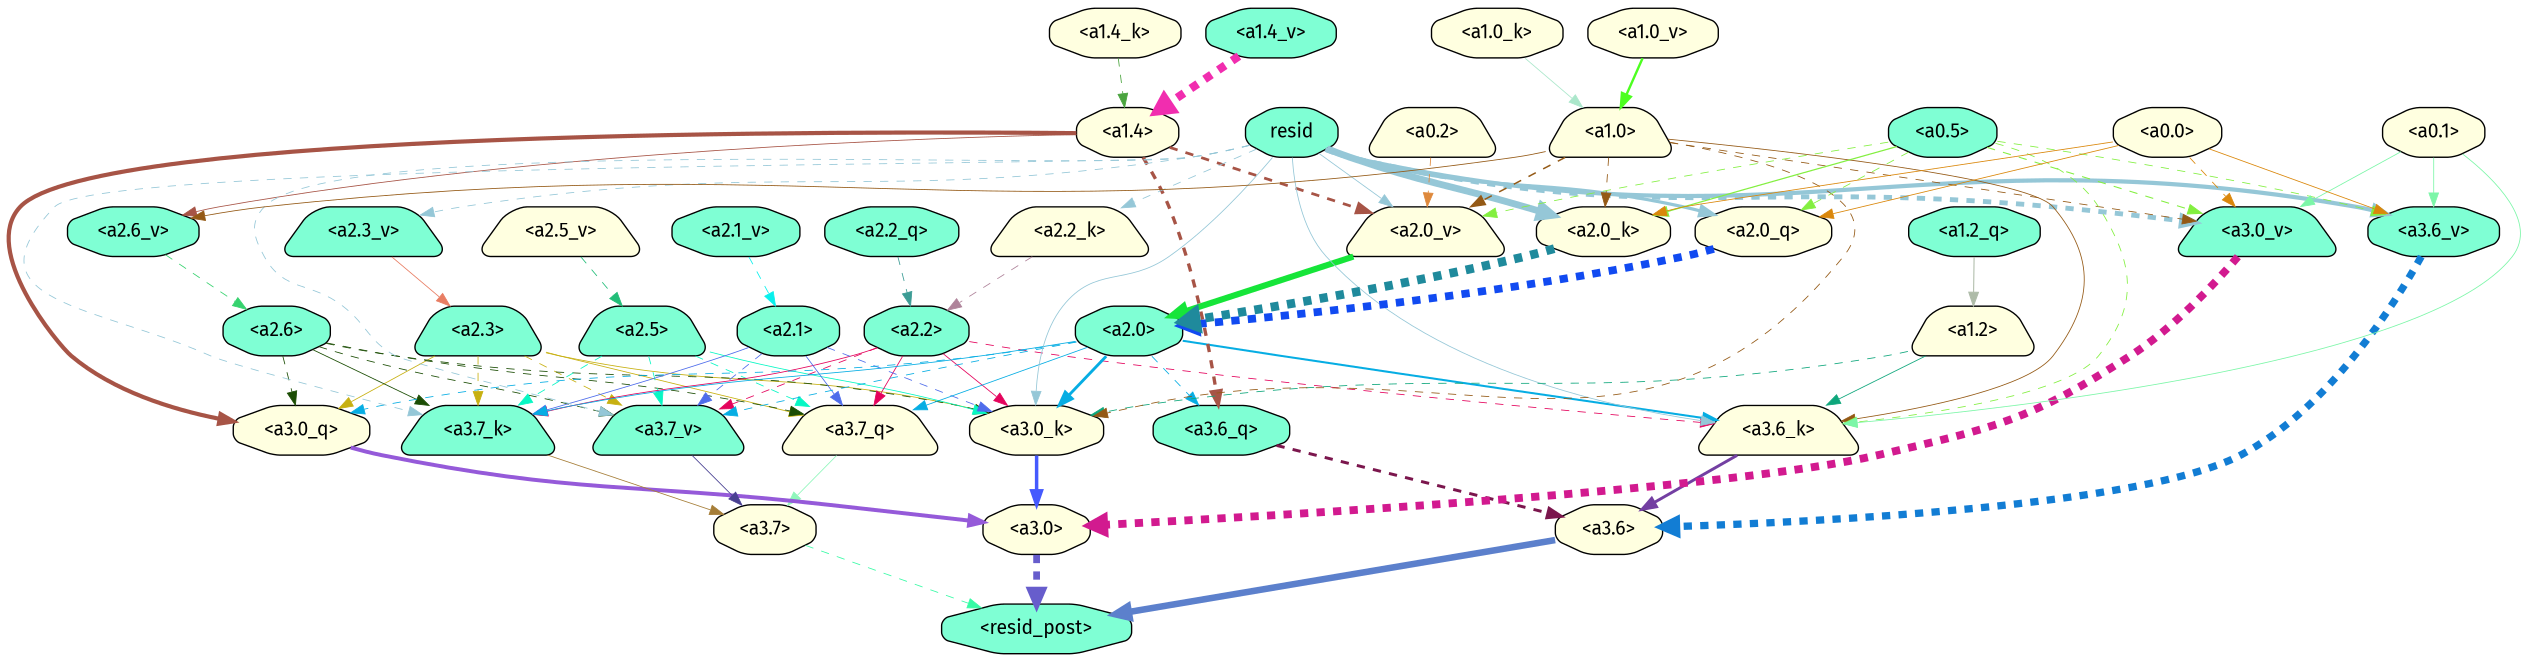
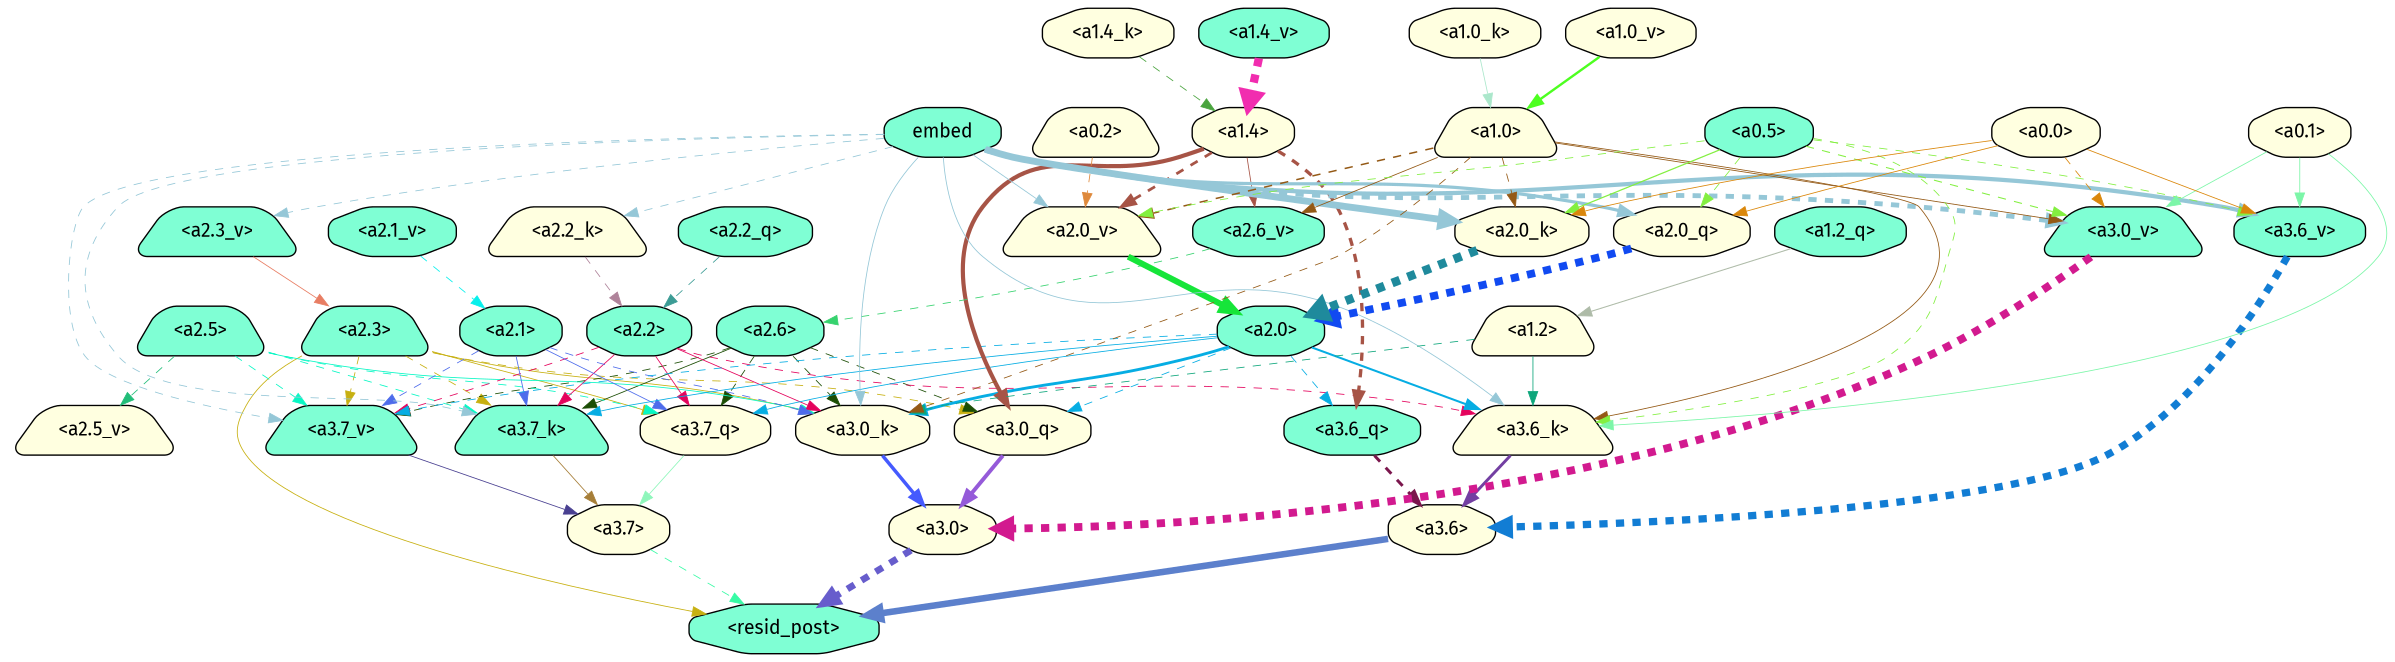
(1292, 132) -> (943, 132)
(1849, 169) -> (1802, 181)
(597, 276) -> (160, 369)
(393, 379) -> (723, 381)
(860, 430) -> (705, 430)
none -> (398, 538)
